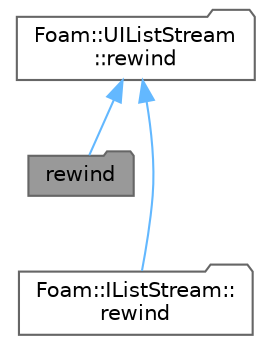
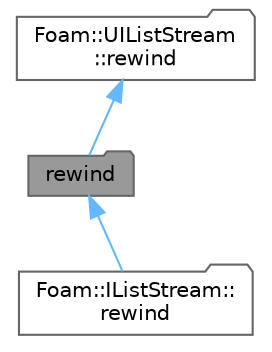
(153, 187) -> (110, 244)
